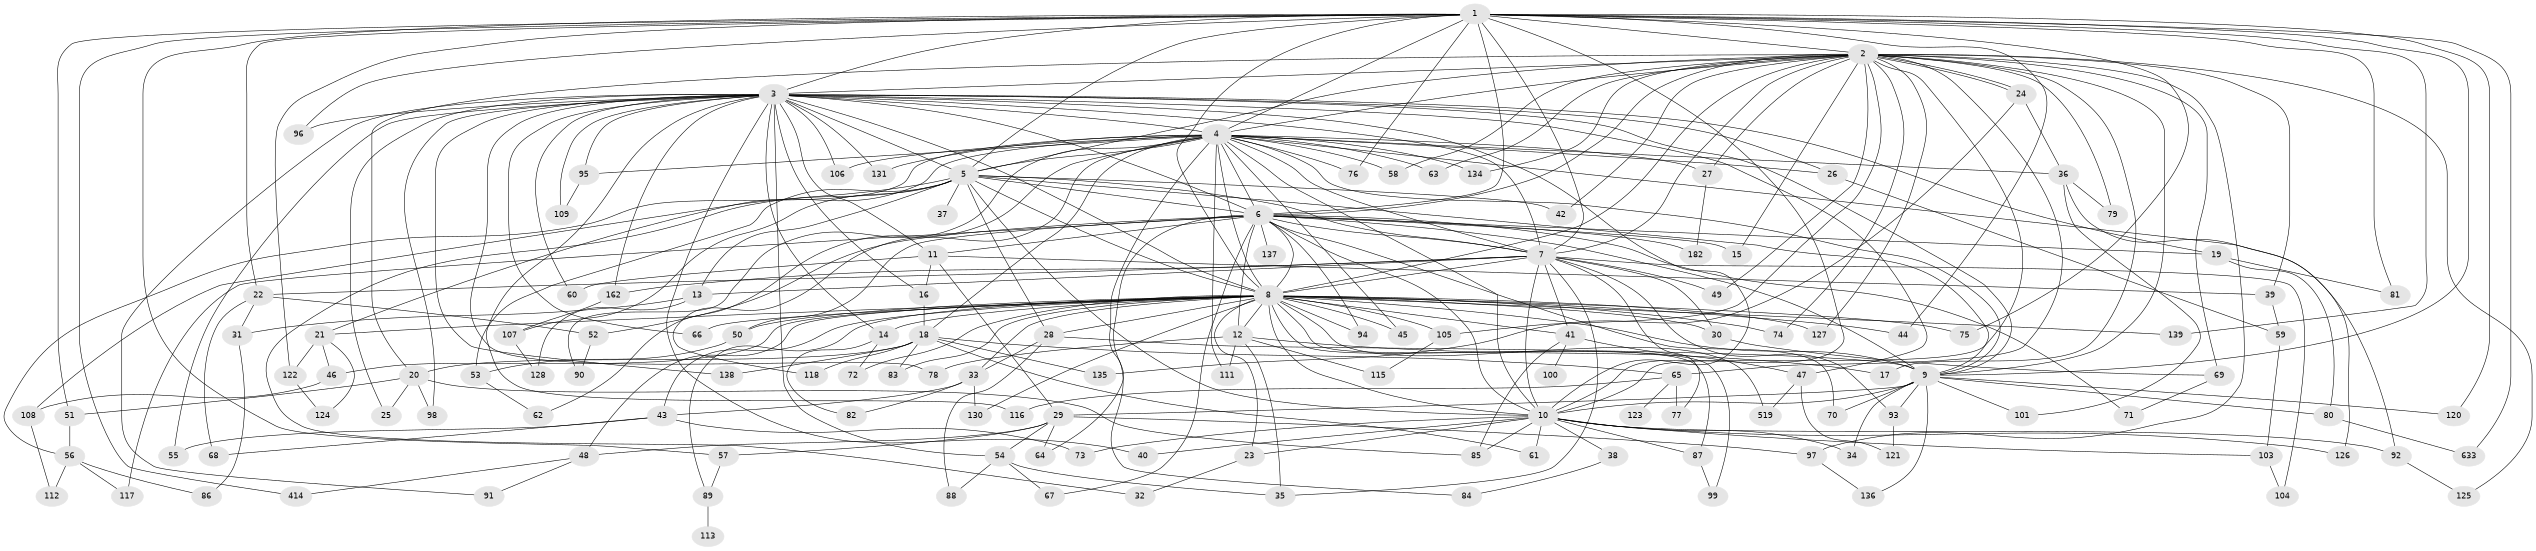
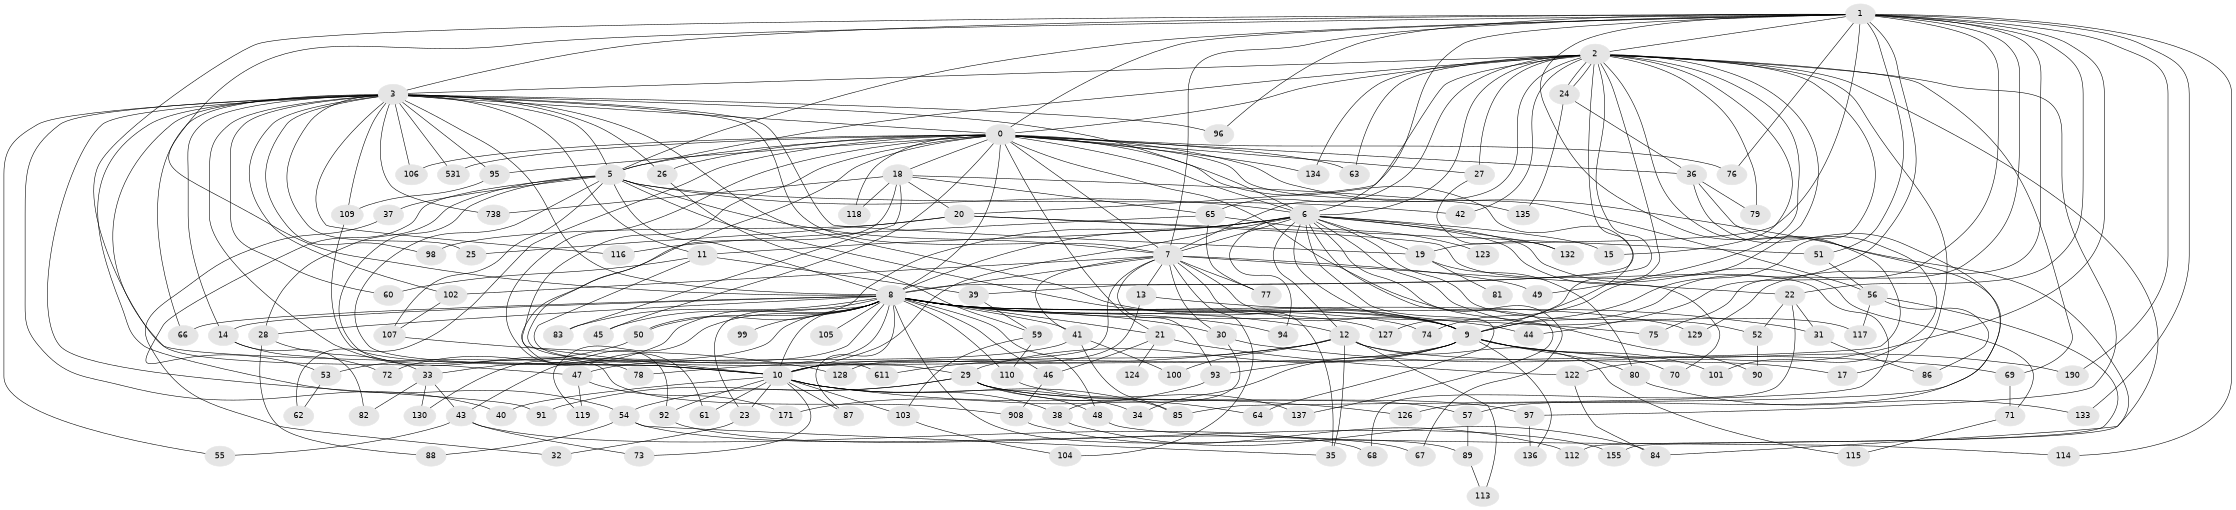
(2152, 35) -> (1745, 233)
(1418, 134) -> (492, 364)
(1217, 135) -> (1001, 135)
(879, 175) -> (453, 175)
(1394, 175) -> none
(819, 224) -> none
(1696, 255) -> (1568, 255)
(614, 295) -> (451, 295)
(924, 295) -> none
(1734, 306) -> none
(2176, 336) -> (1695, 336)
(1298, 347) -> (1311, 320)
none -> (1258, 353)
(1402, 361) -> (1932, 436)
(727, 376) -> (494, 215)
none -> (1007, 376)
(1227, 376) -> (882, 376)
none -> (1460, 392)
(306, 396) -> (1599, 428)
none -> (1176, 402)
(29, 416) -> (1016, 416)
(1766, 416) -> (583, 416)
(2454, 416) -> (2073, 376)
(314, 429) -> (182, 386)
(1893, 456) -> (786, 416)
(2469, 456) -> (2083, 416)
(537, 476) -> (721, 388)
(1705, 476) -> none
(296, 496) -> (2064, 456)
(2464, 496) -> (1614, 456)
